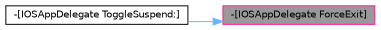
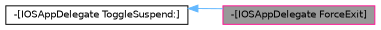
(201, 22) -> (210, 9)
